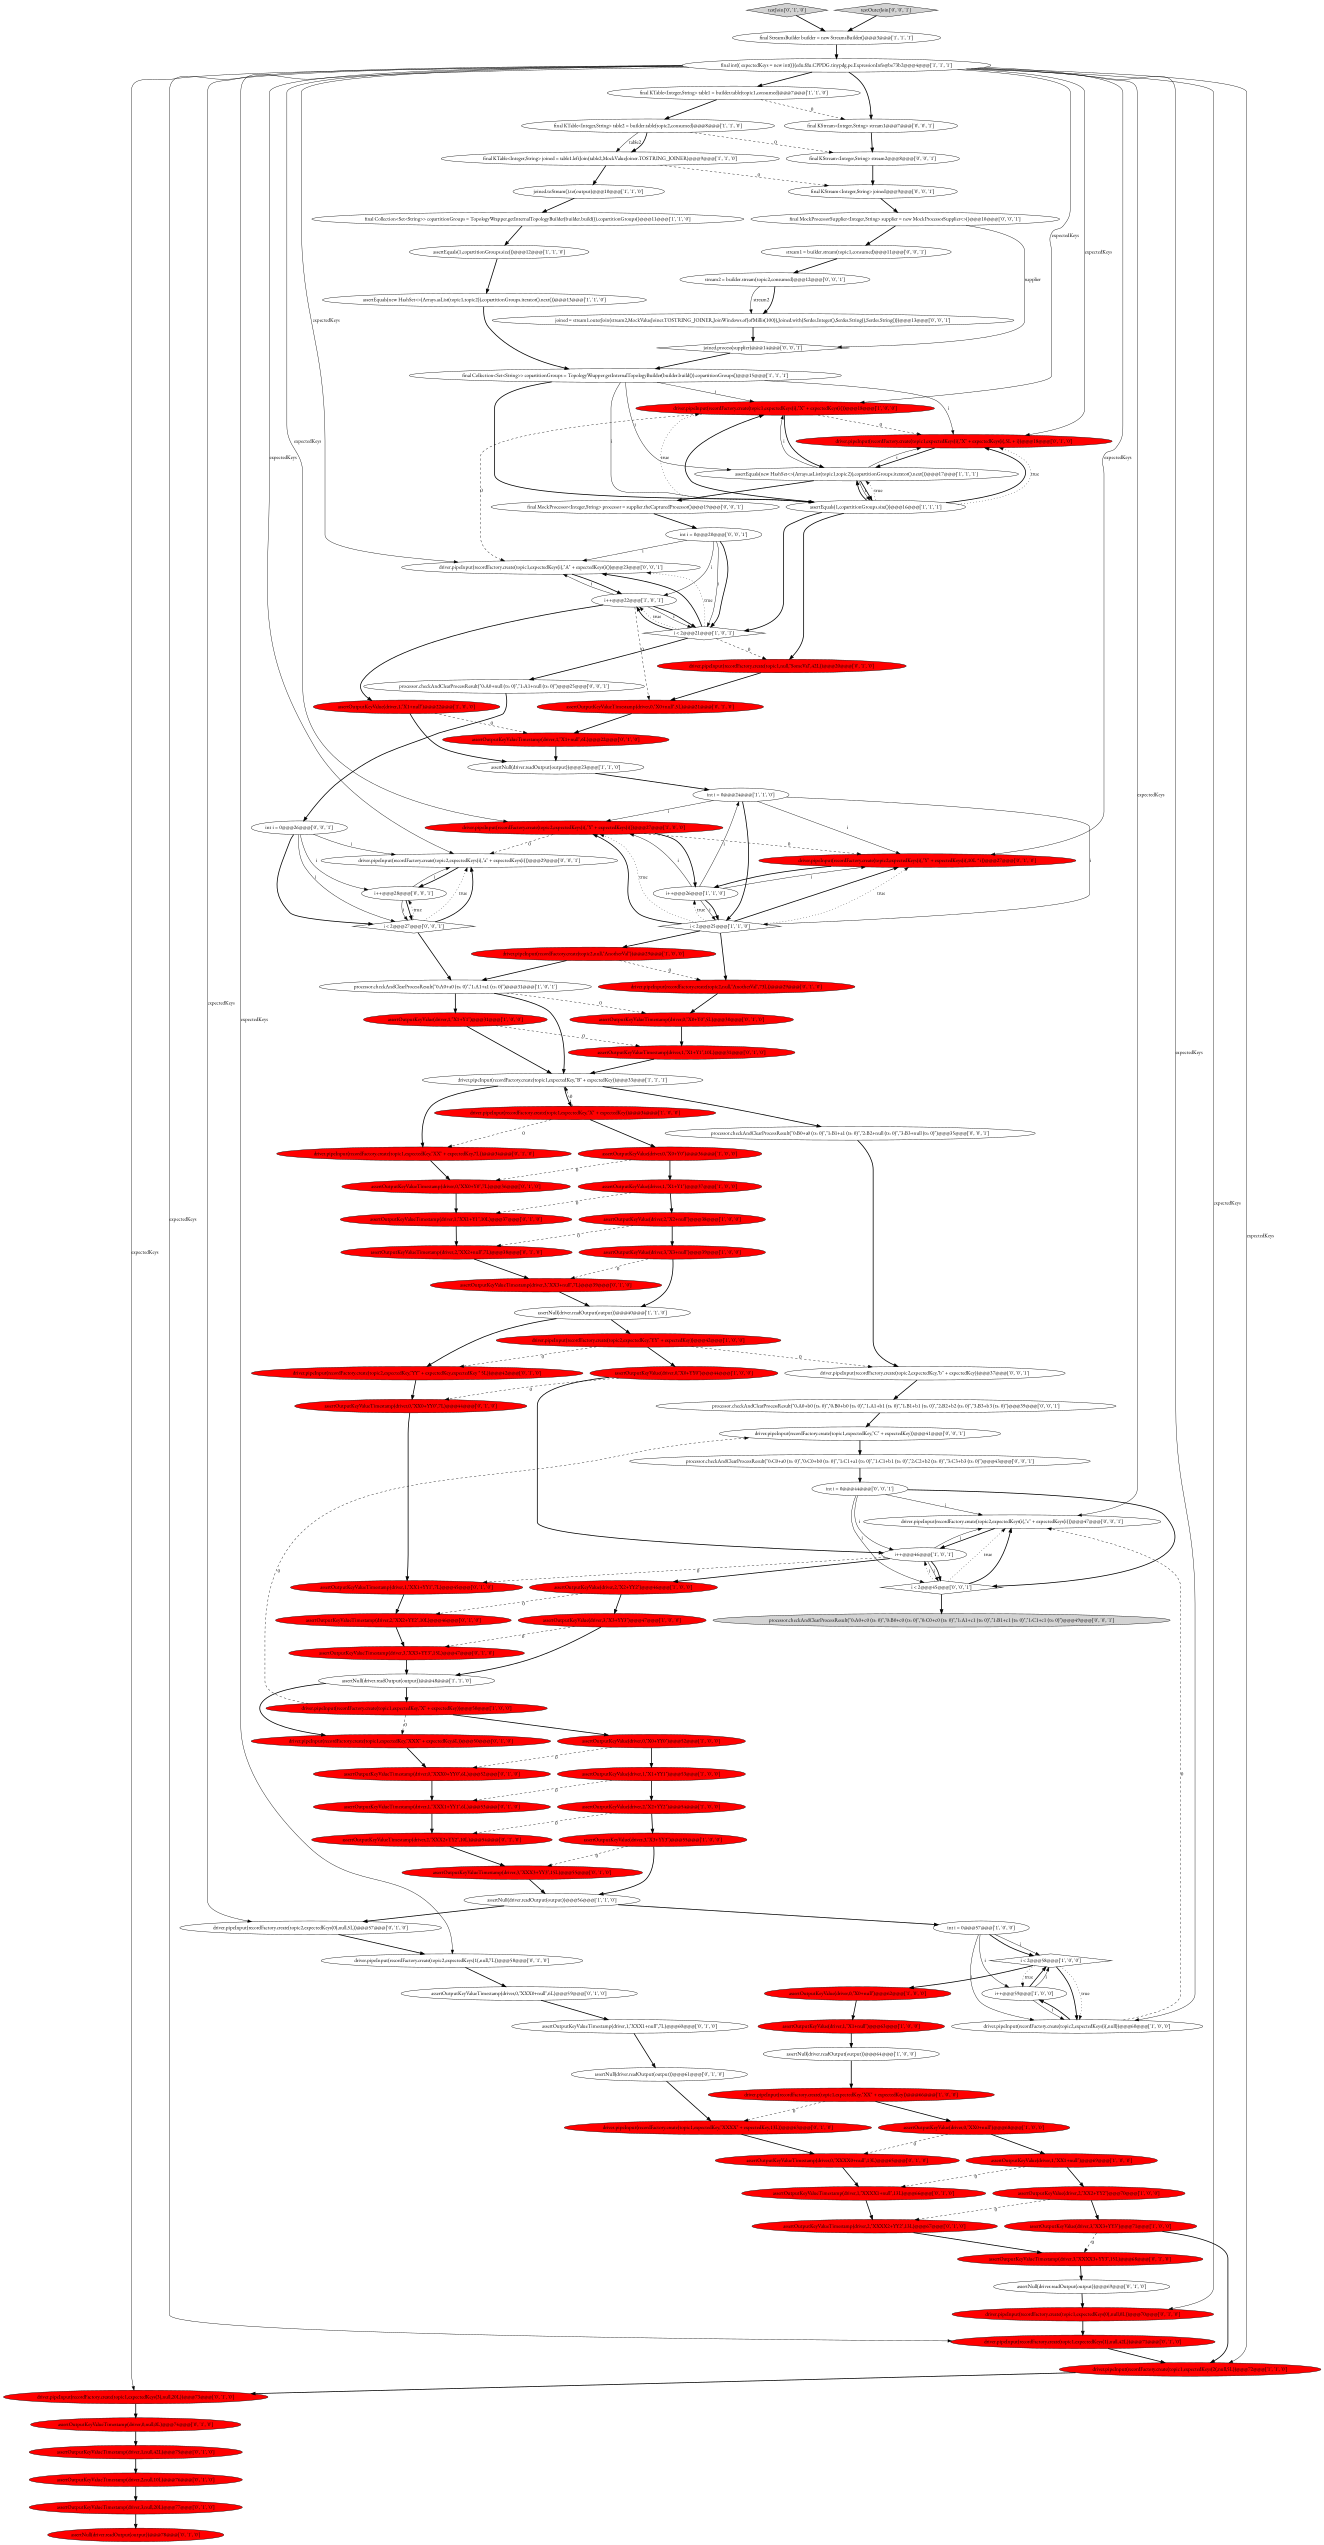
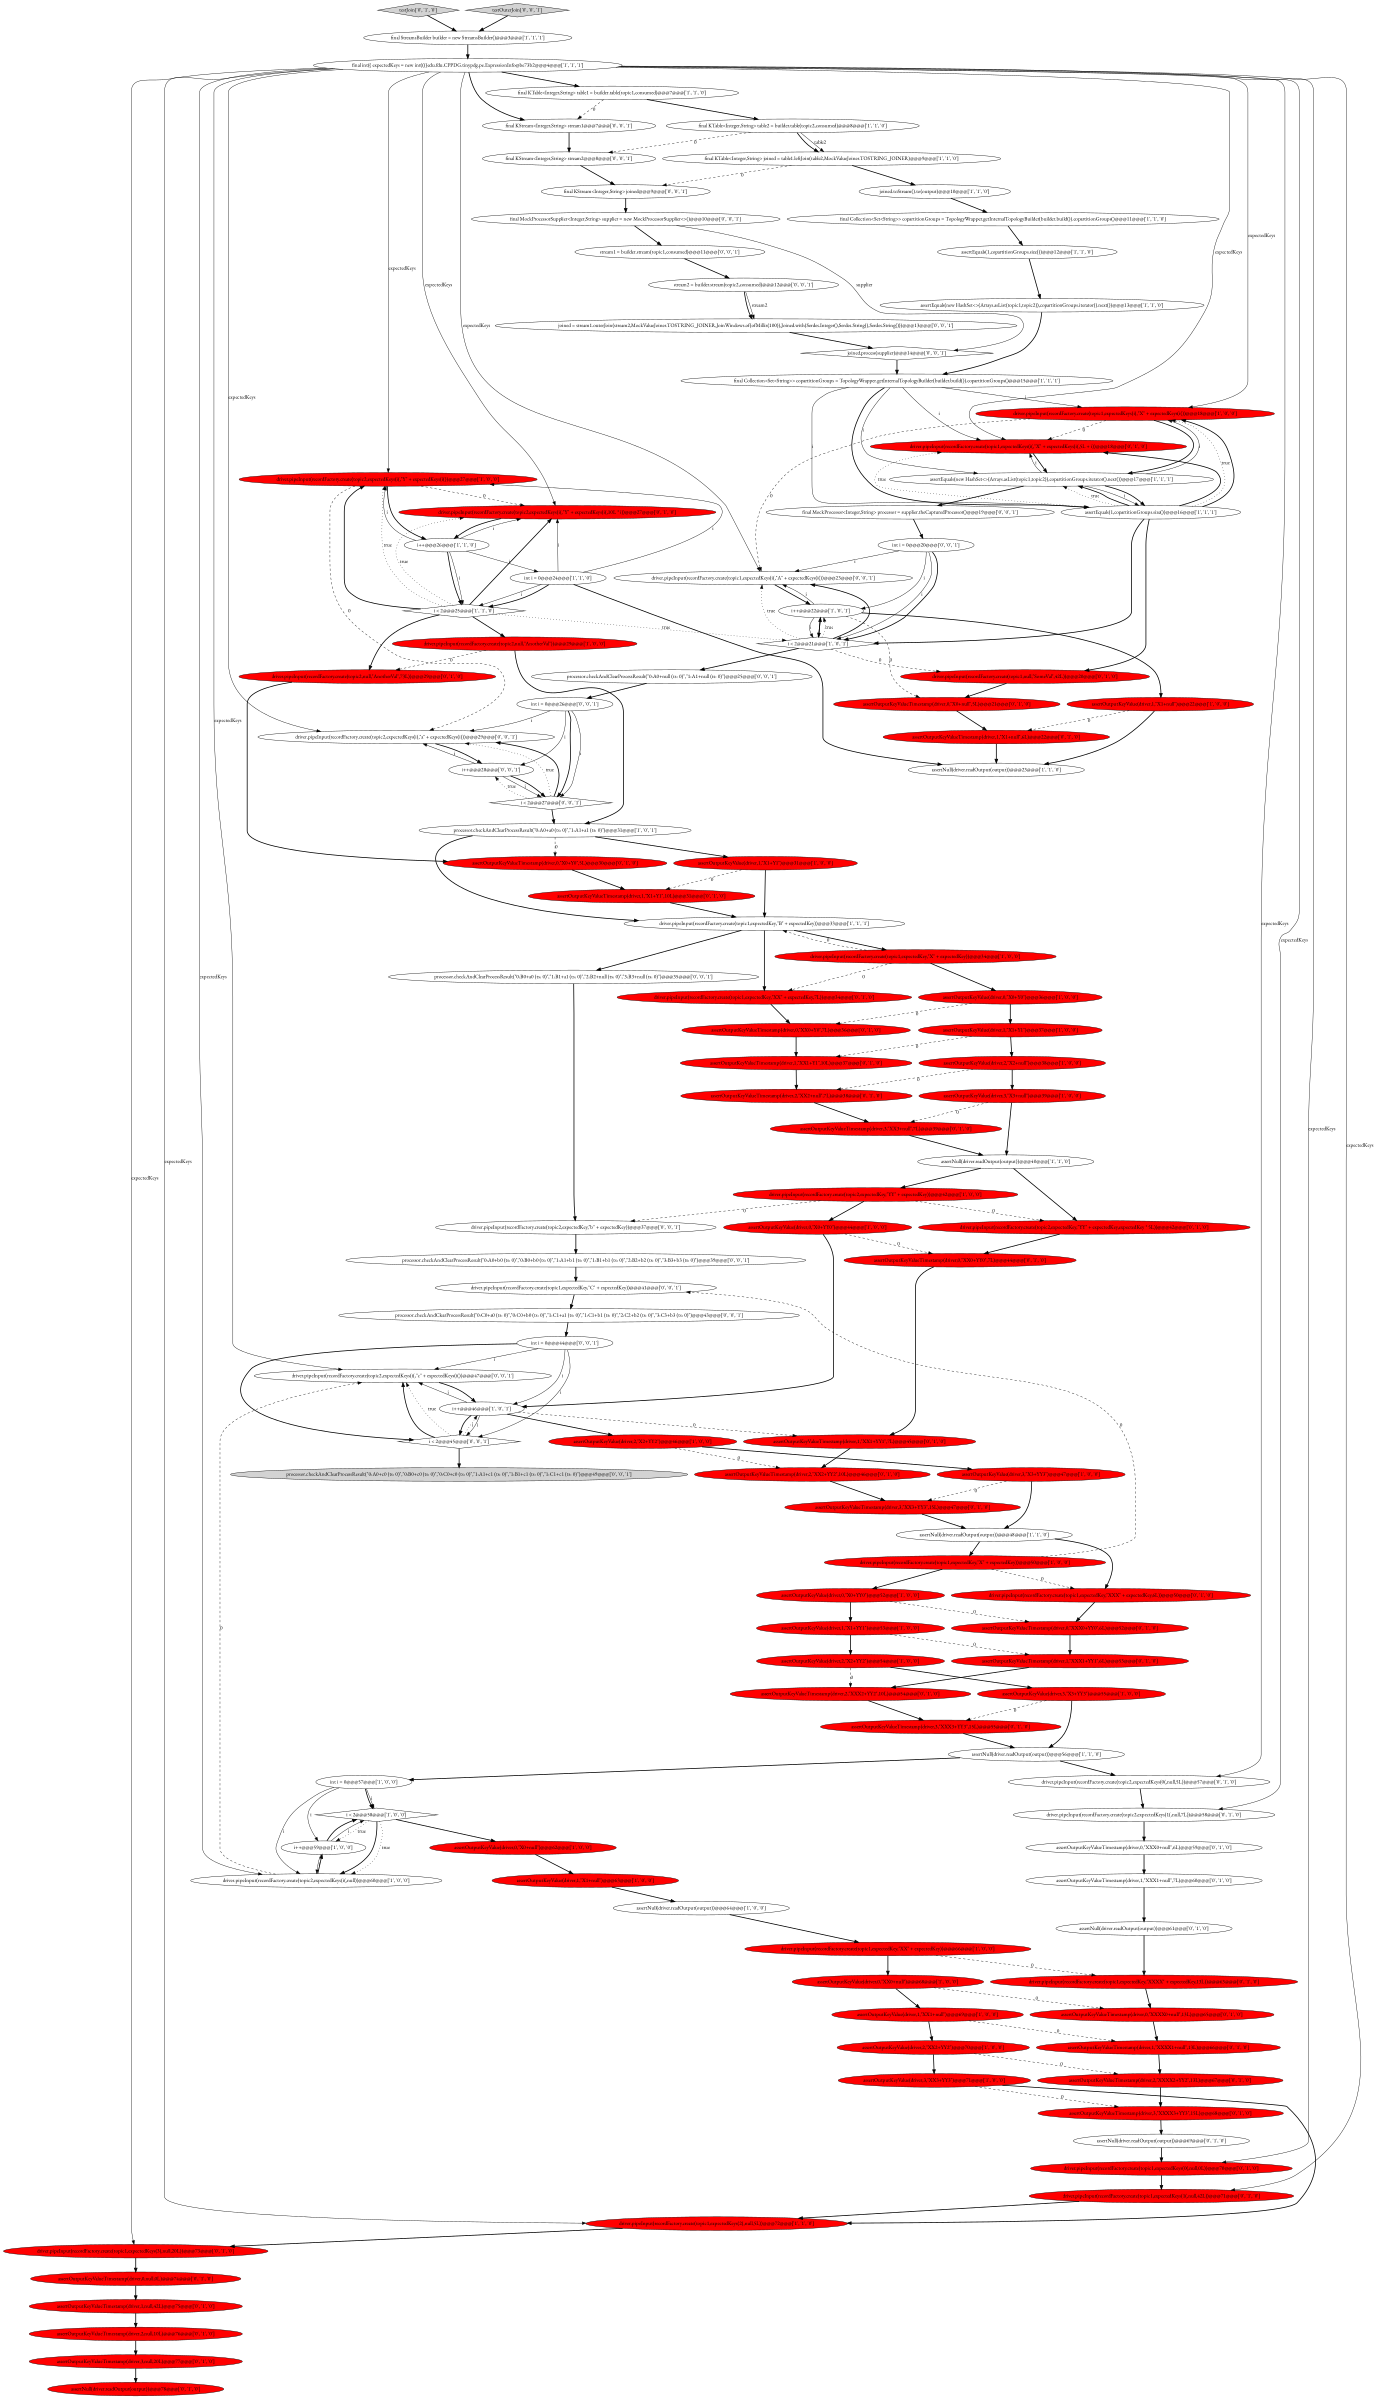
(650, 781) -> (785, 658)
(698, 914) -> (639, 627)
